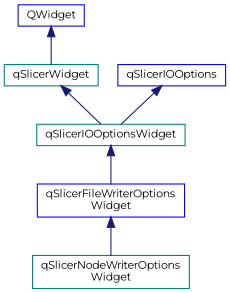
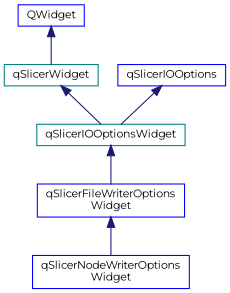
(111, 272) -> (111, 272)
